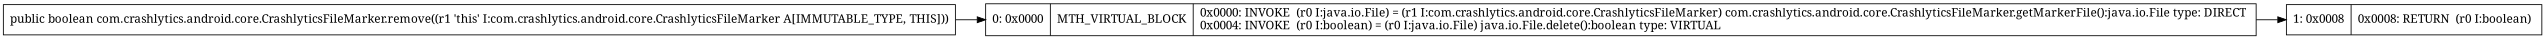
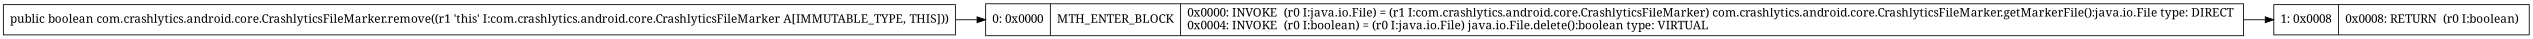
(1122, 19) -> (1115, 19)
